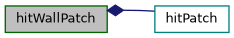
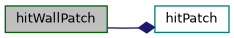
(139, 10) -> (123, 28)
